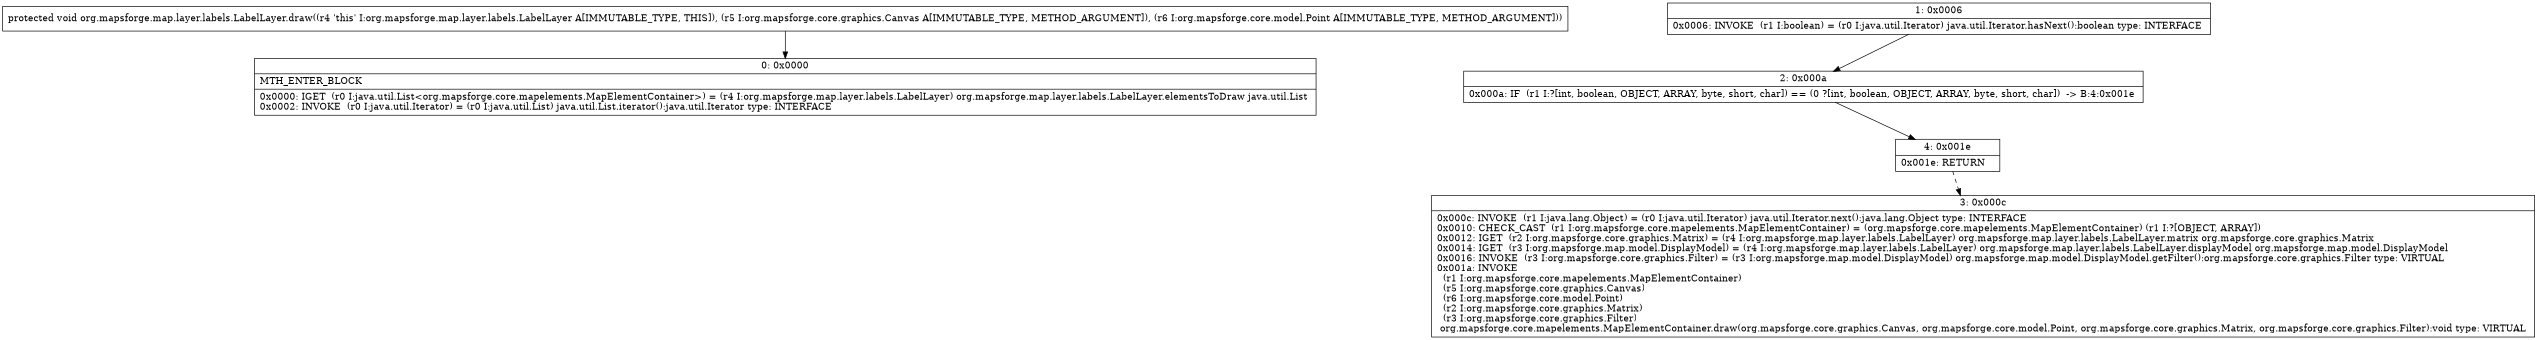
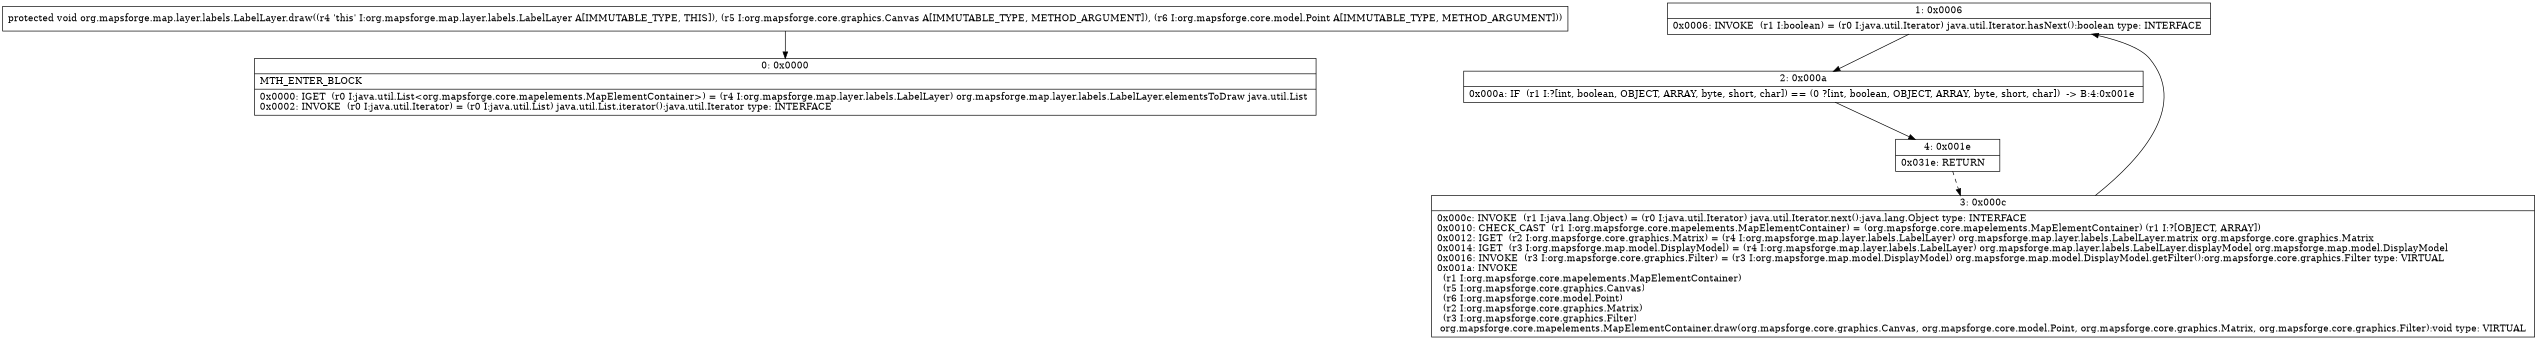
none -> (2162, 109)
(1948, 163) -> (1948, 163)
